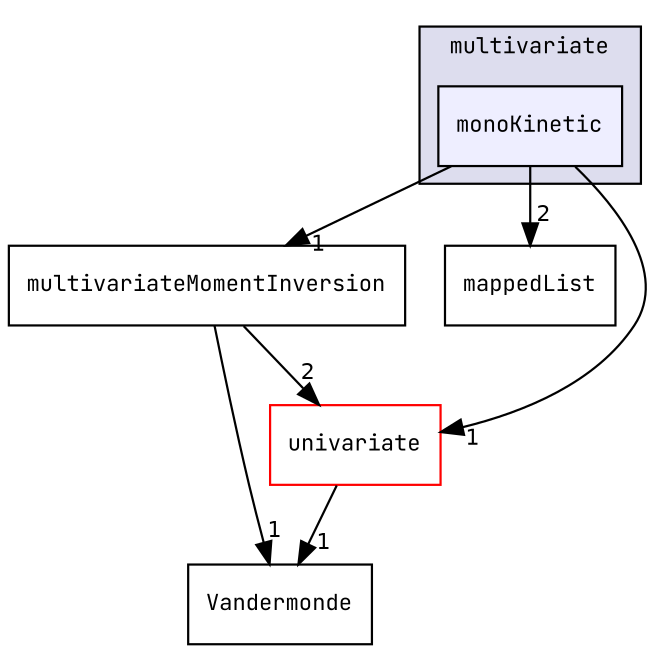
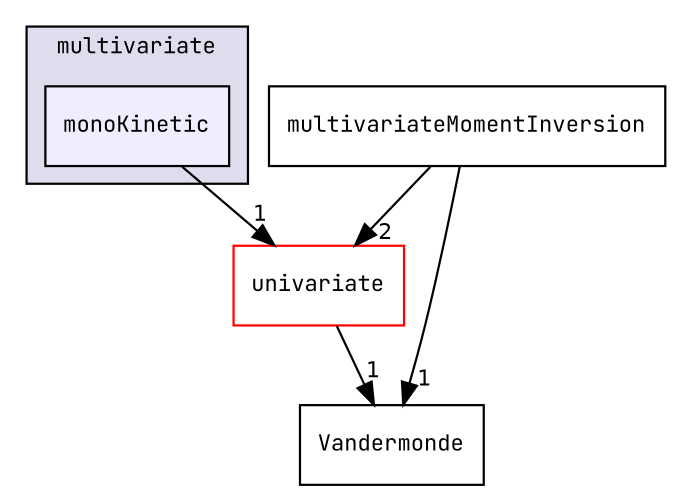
(379, 201) -> none
(530, 286) -> none
